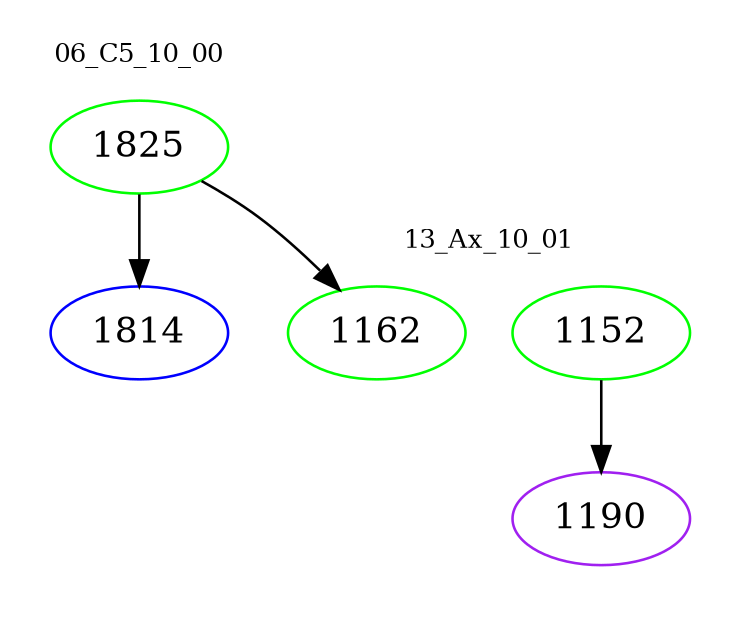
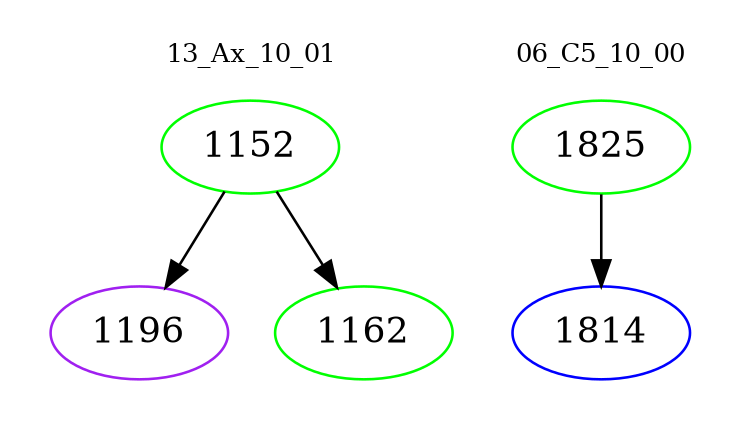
(284, 238) -> (300, 228)
(601, 519) -> (139, 333)
